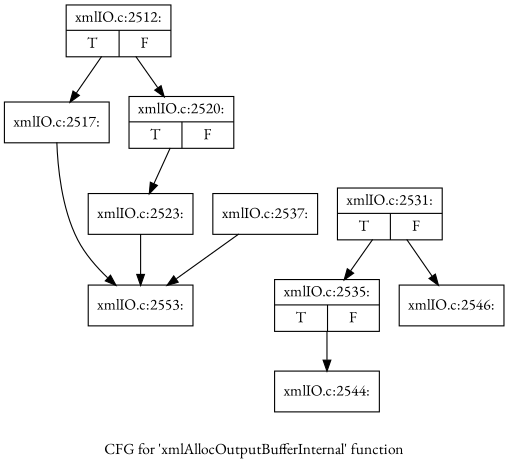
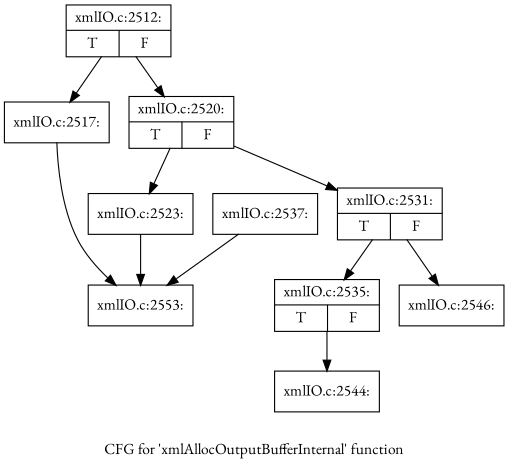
none -> (280, 166)
